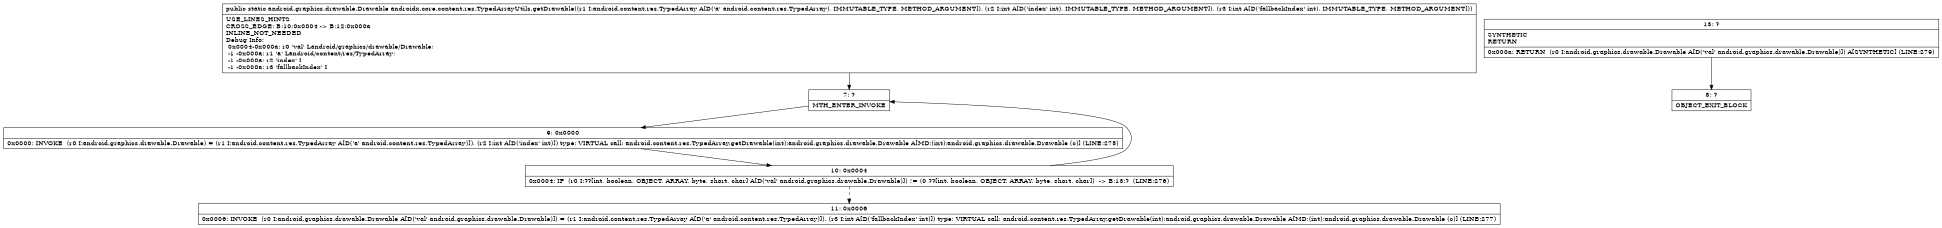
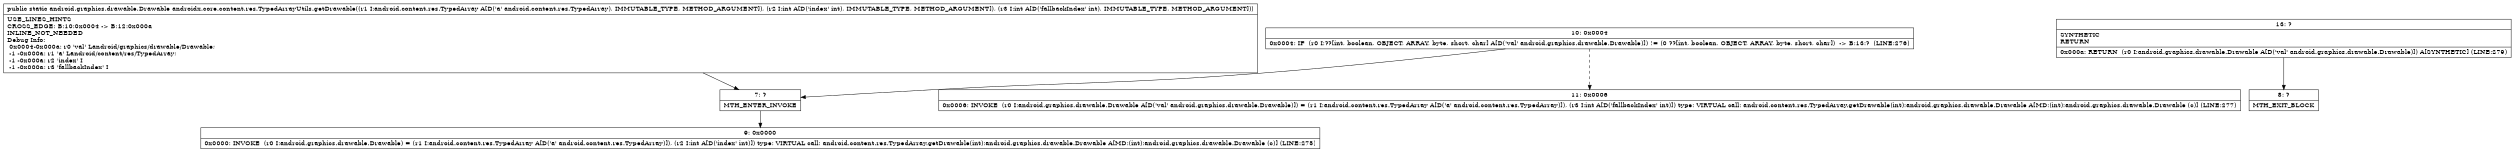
(1711, 105) -> (2284, 105)
(704, 157) -> none
